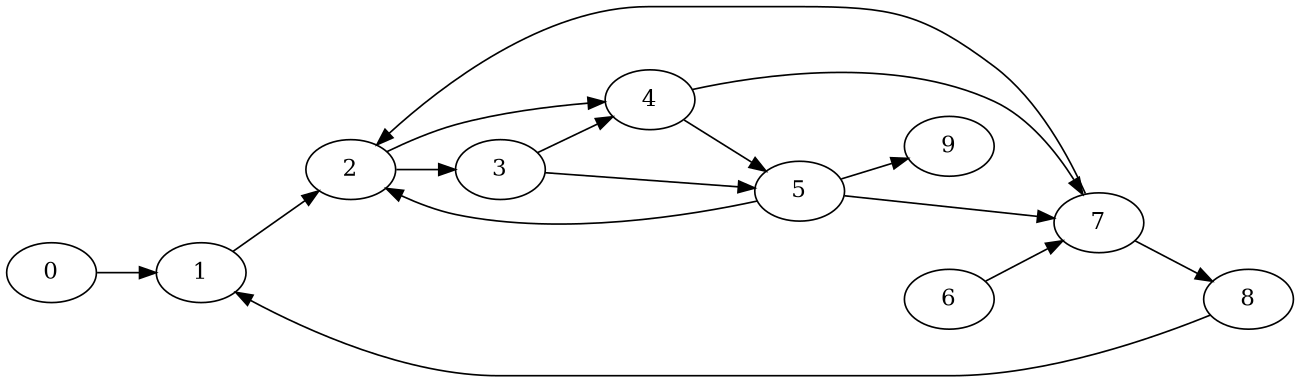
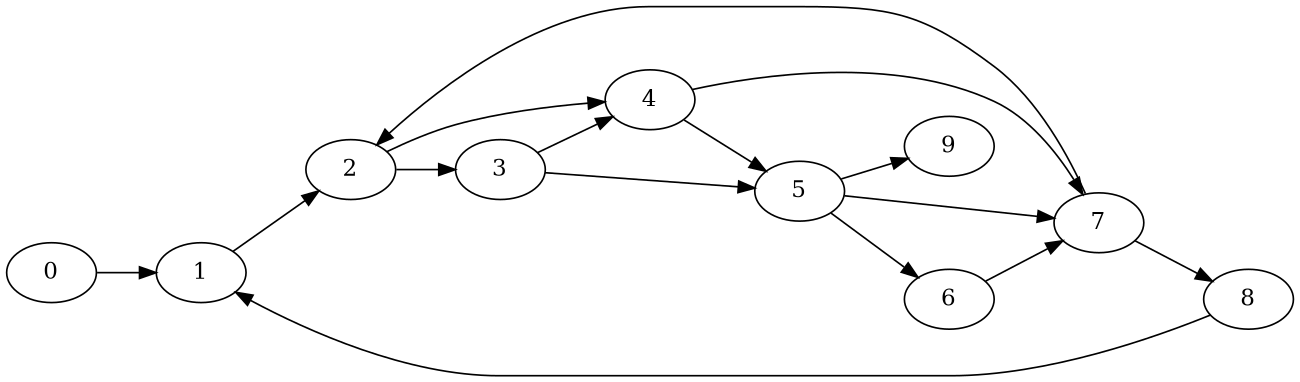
(578, 224) -> (868, 240)
